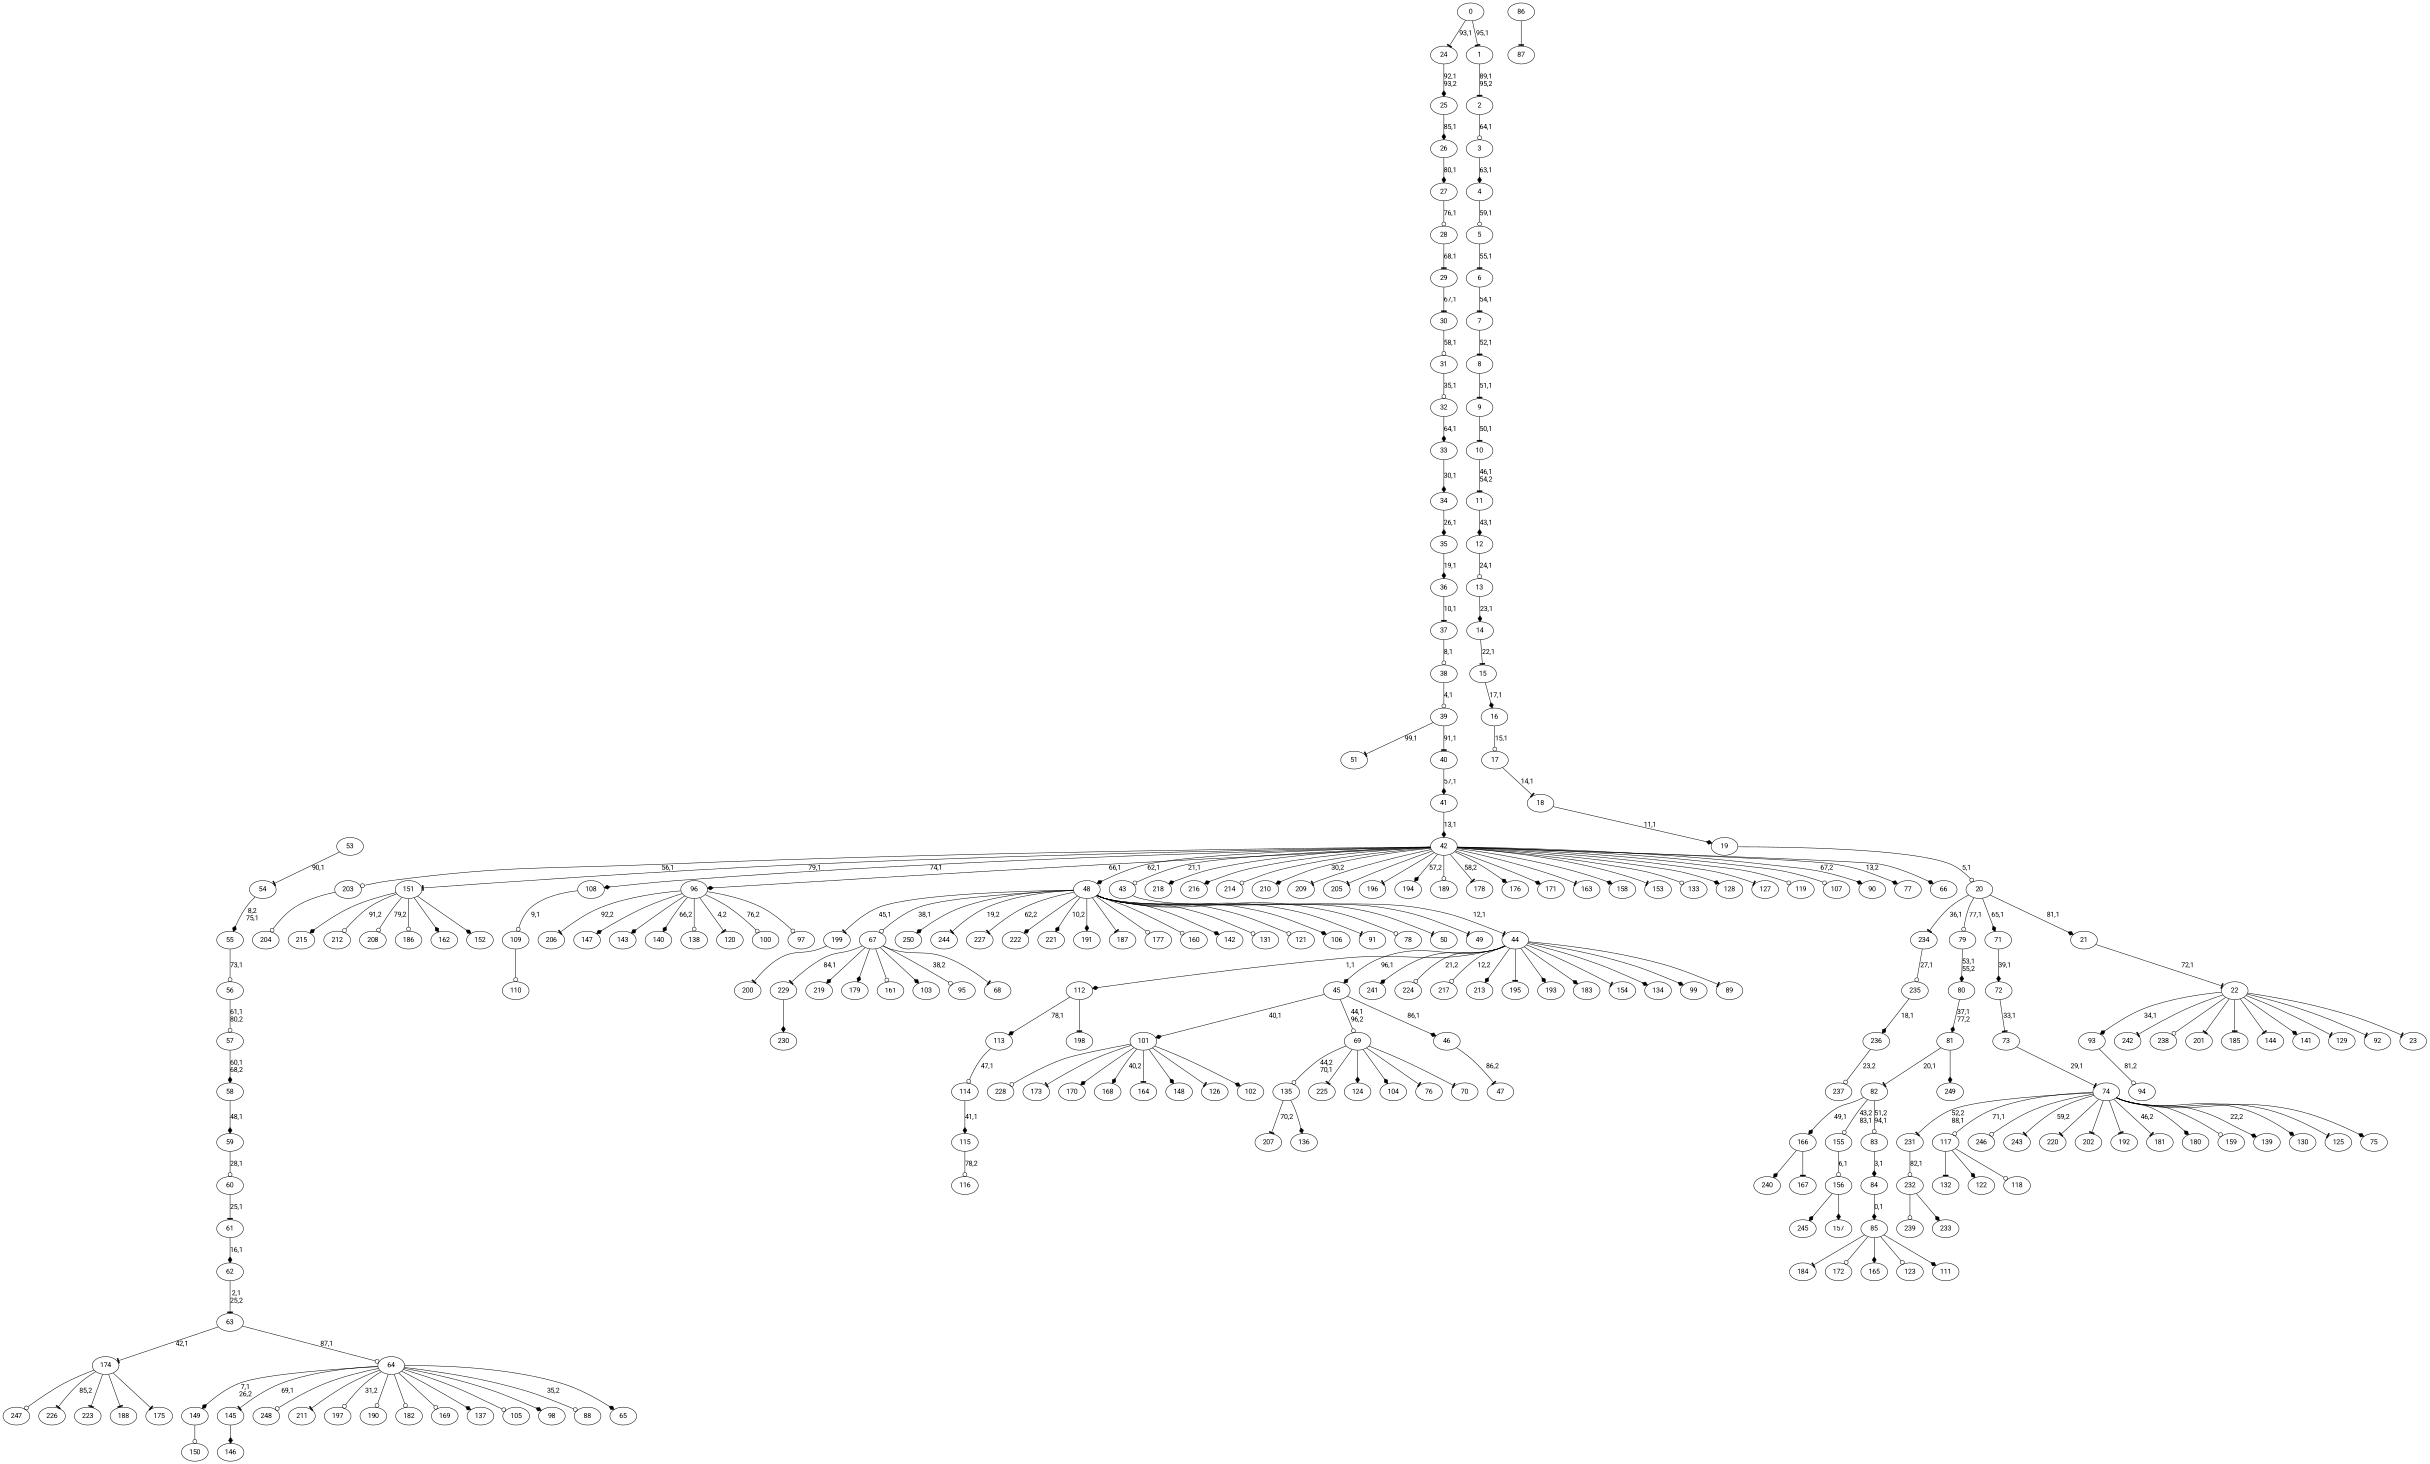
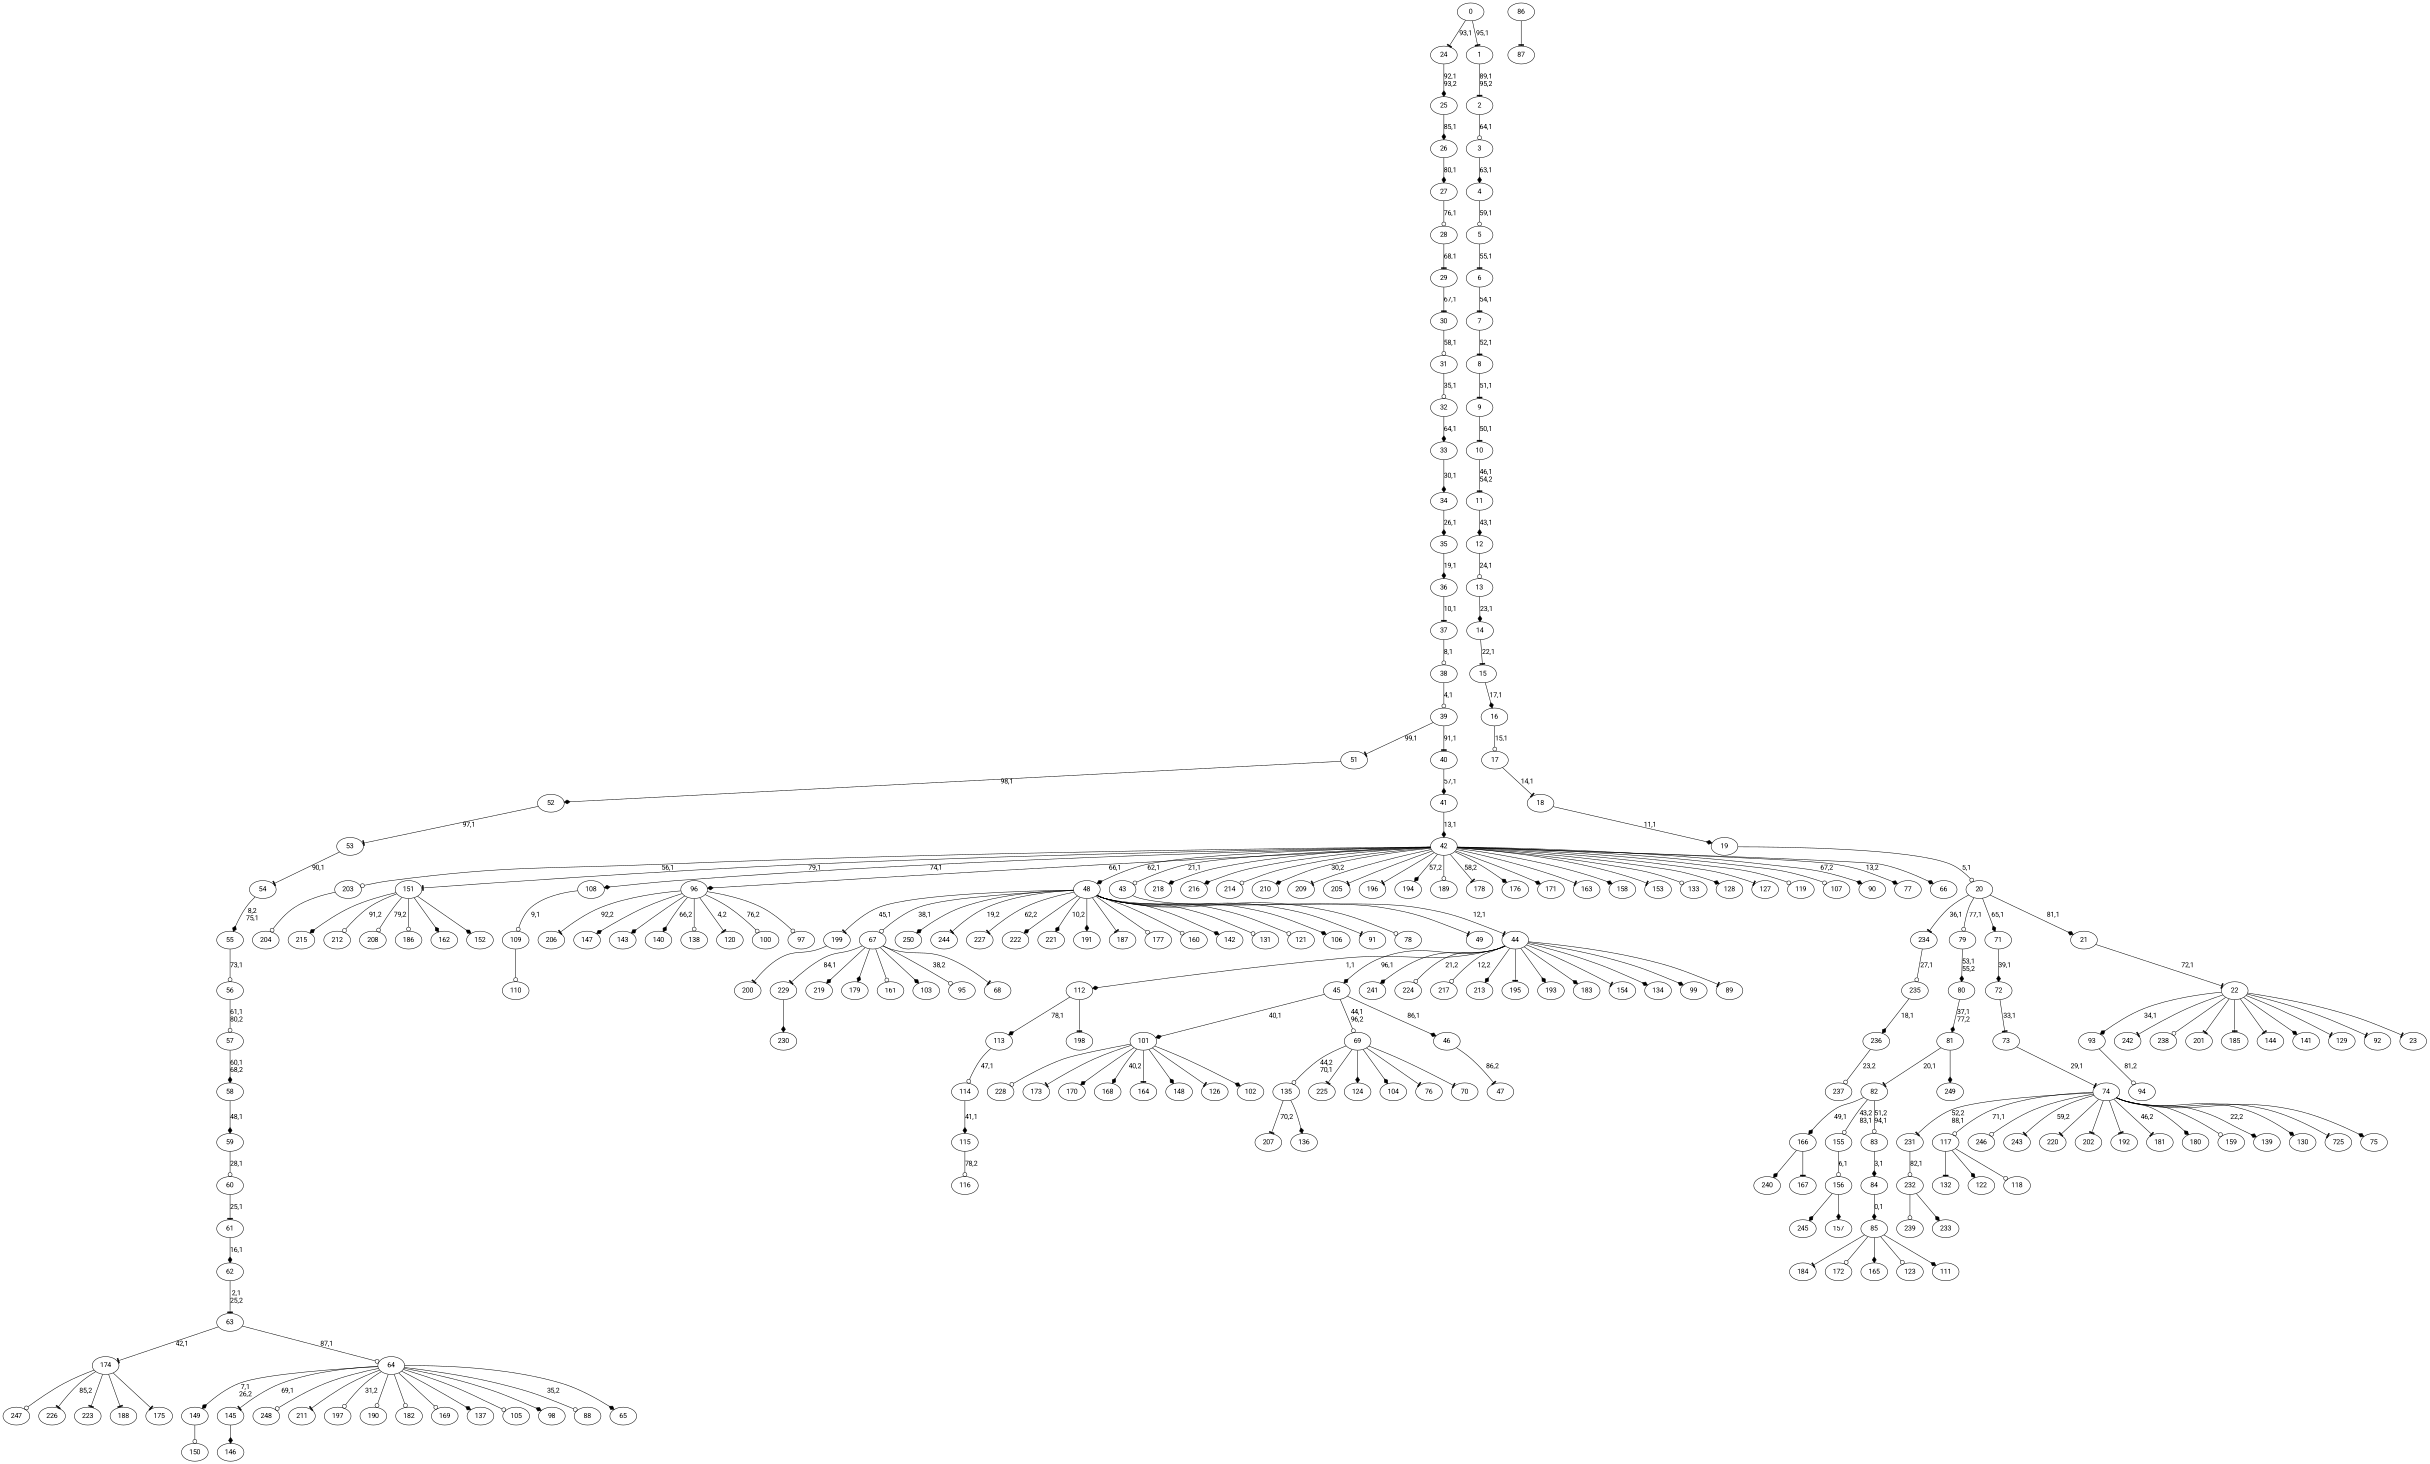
none -> (551, 803)
(1444, 940) -> none
(2338, 1142) -> (2338, 1142)
